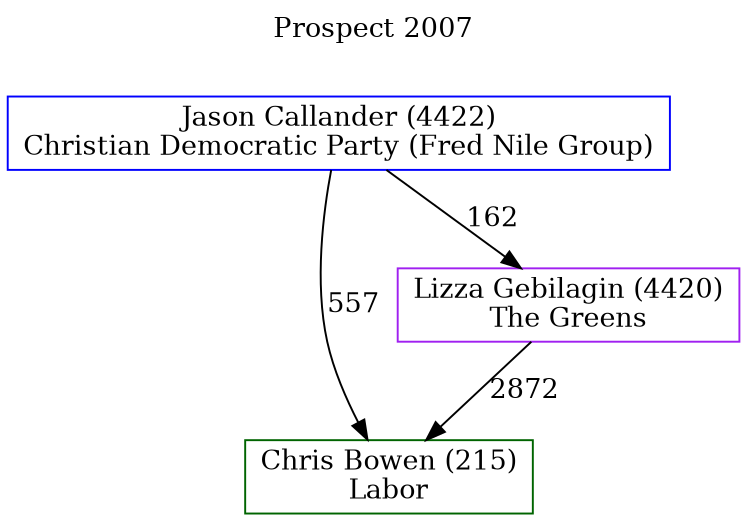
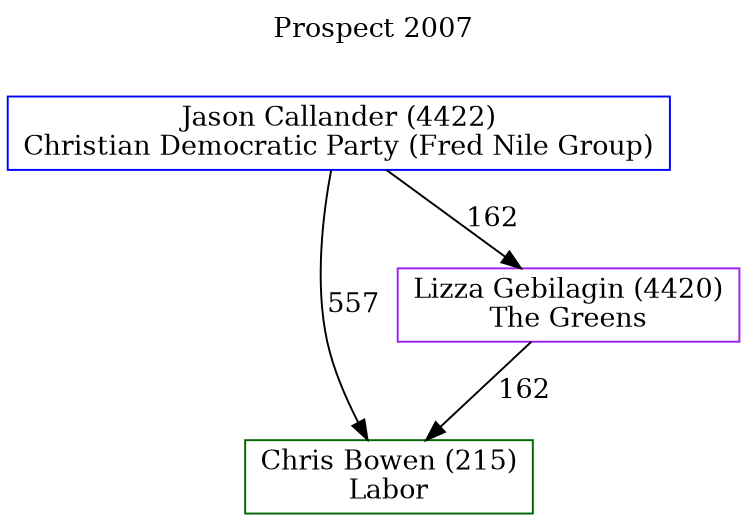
(525, 391) -> (525, 391)
